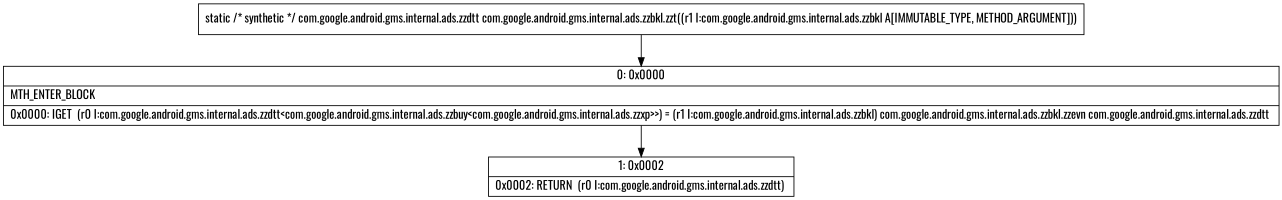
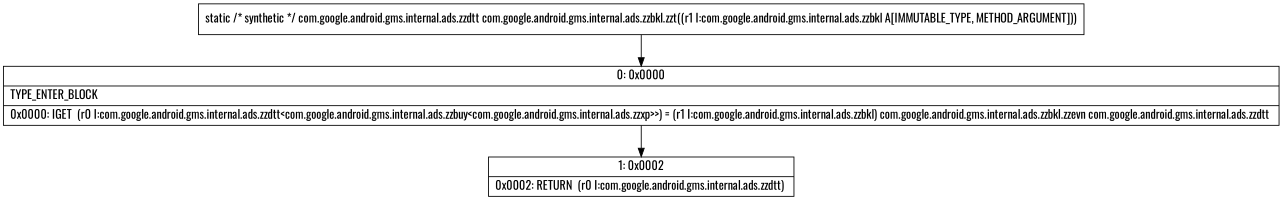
(53, 95) -> (54, 95)
